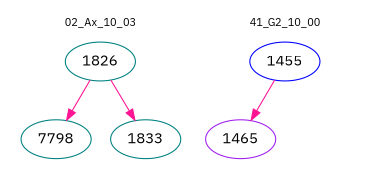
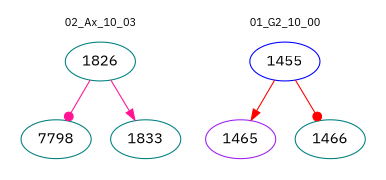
(285, 23) -> (285, 23)
(266, 95) -> (266, 95)
(81, 96) -> (81, 96)
none -> (330, 139)
